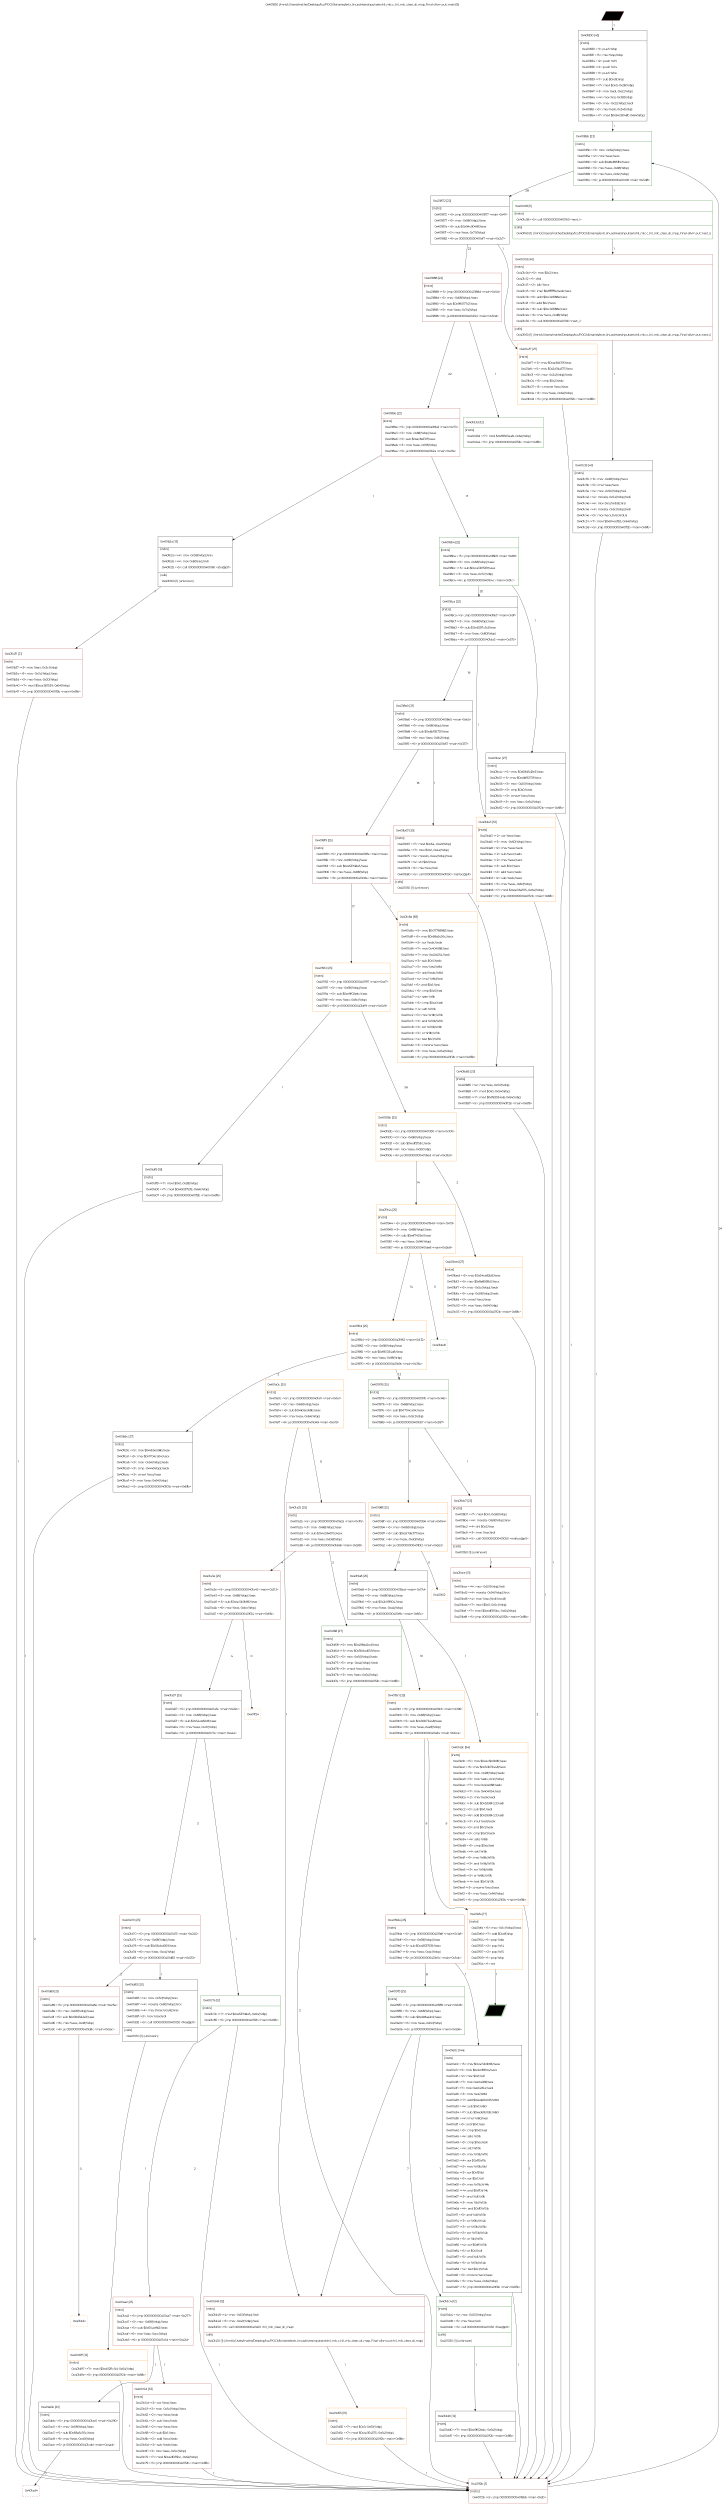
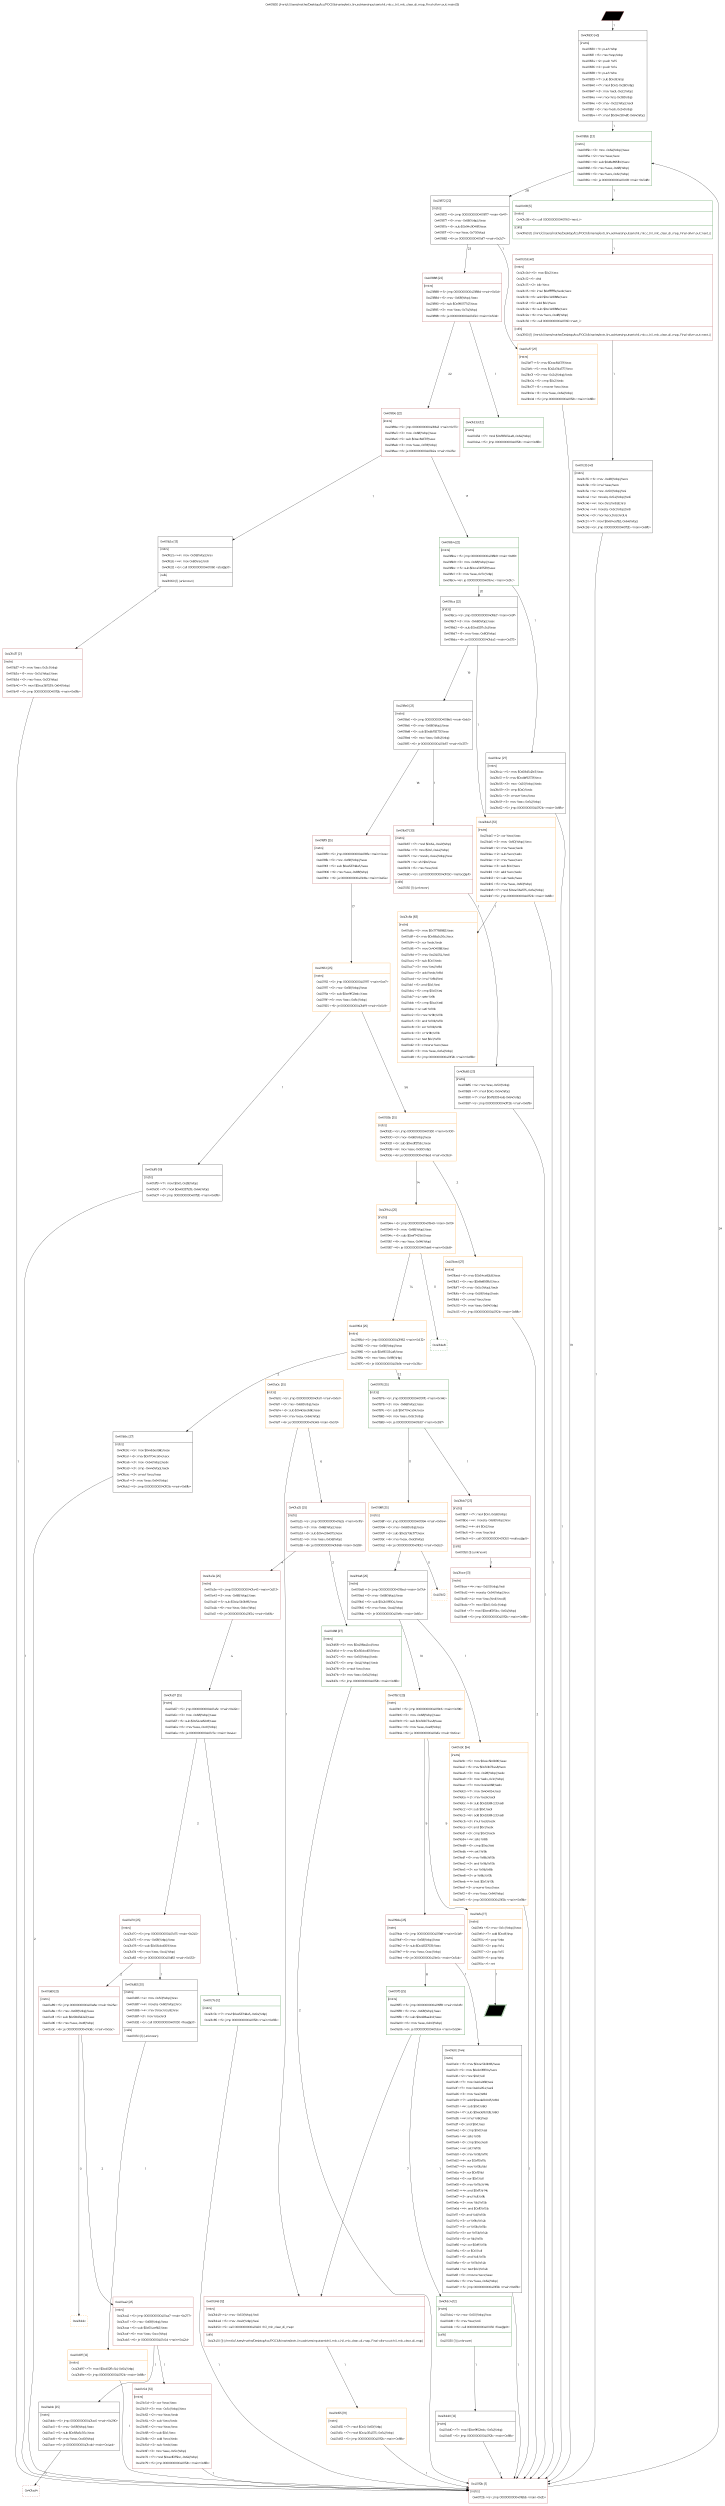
(384, 901) -> (488, 917)
(571, 1345) -> (571, 1345)
(253, 1714) -> none
(155, 2149) -> (87, 2172)
